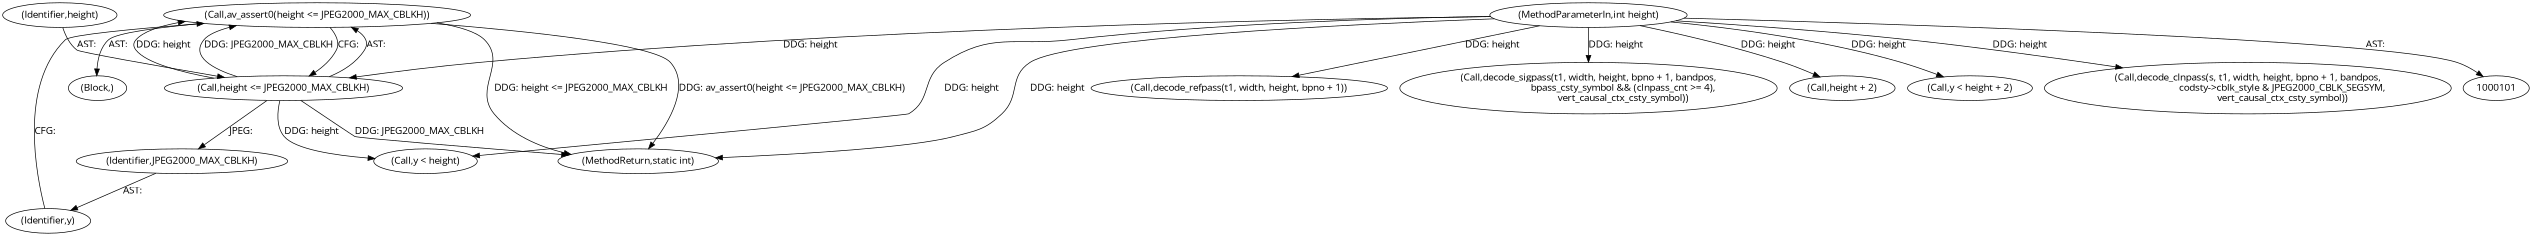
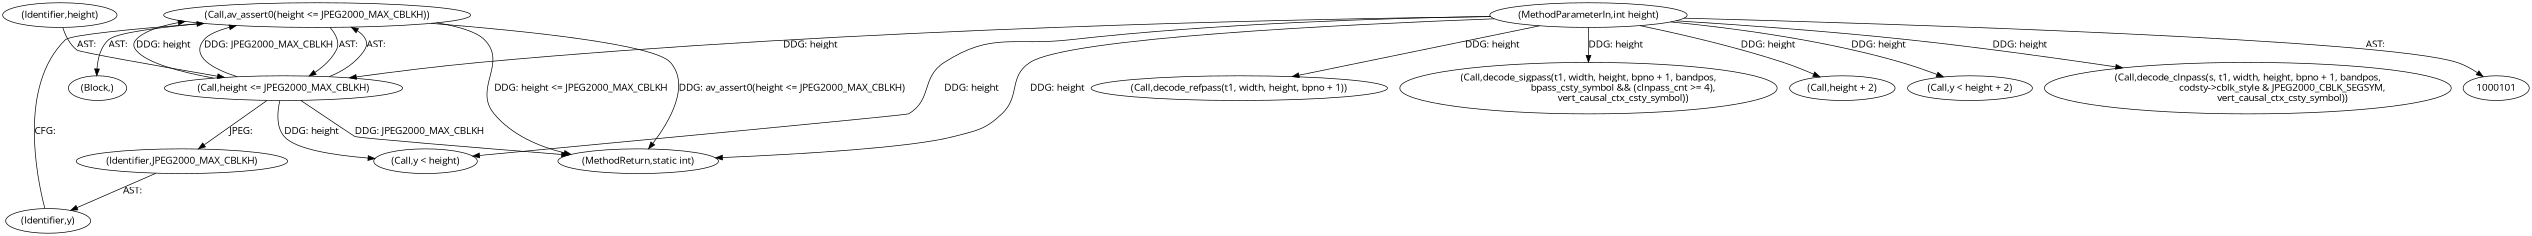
(350, 45) -> (350, 45)
